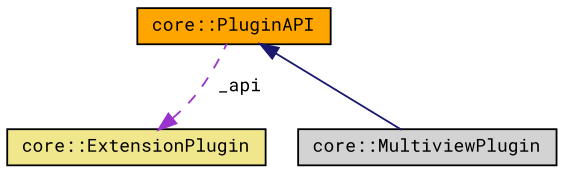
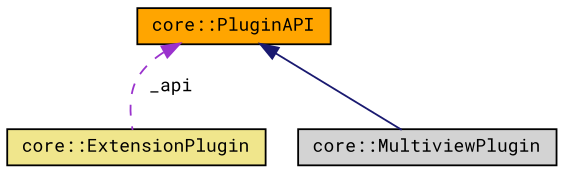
(204, 84) -> (134, 85)
